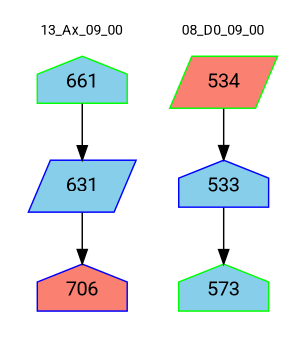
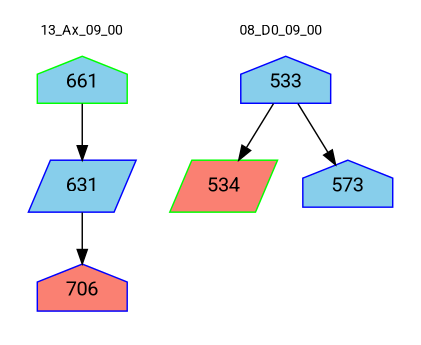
(224, 127) -> (260, 126)
(224, 290) -> (348, 186)
